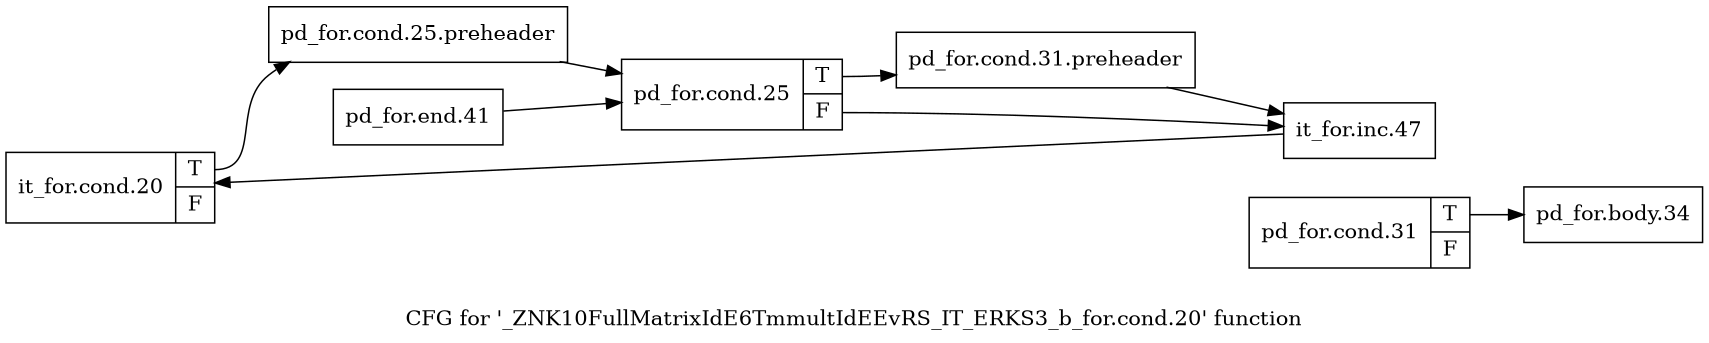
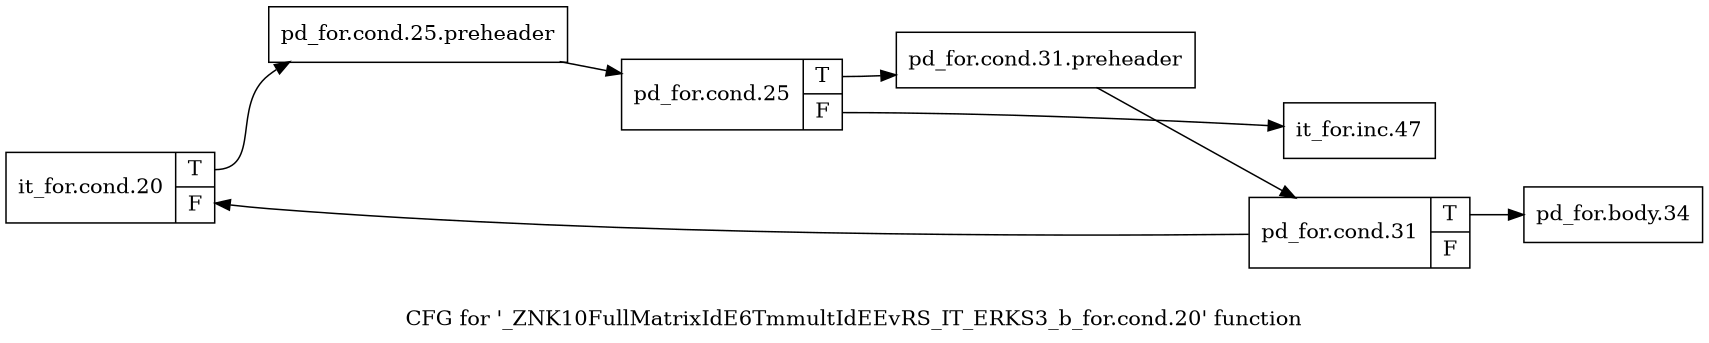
(1218, 99) -> (1189, 139)
(418, 117) -> none
(757, 158) -> (739, 231)
